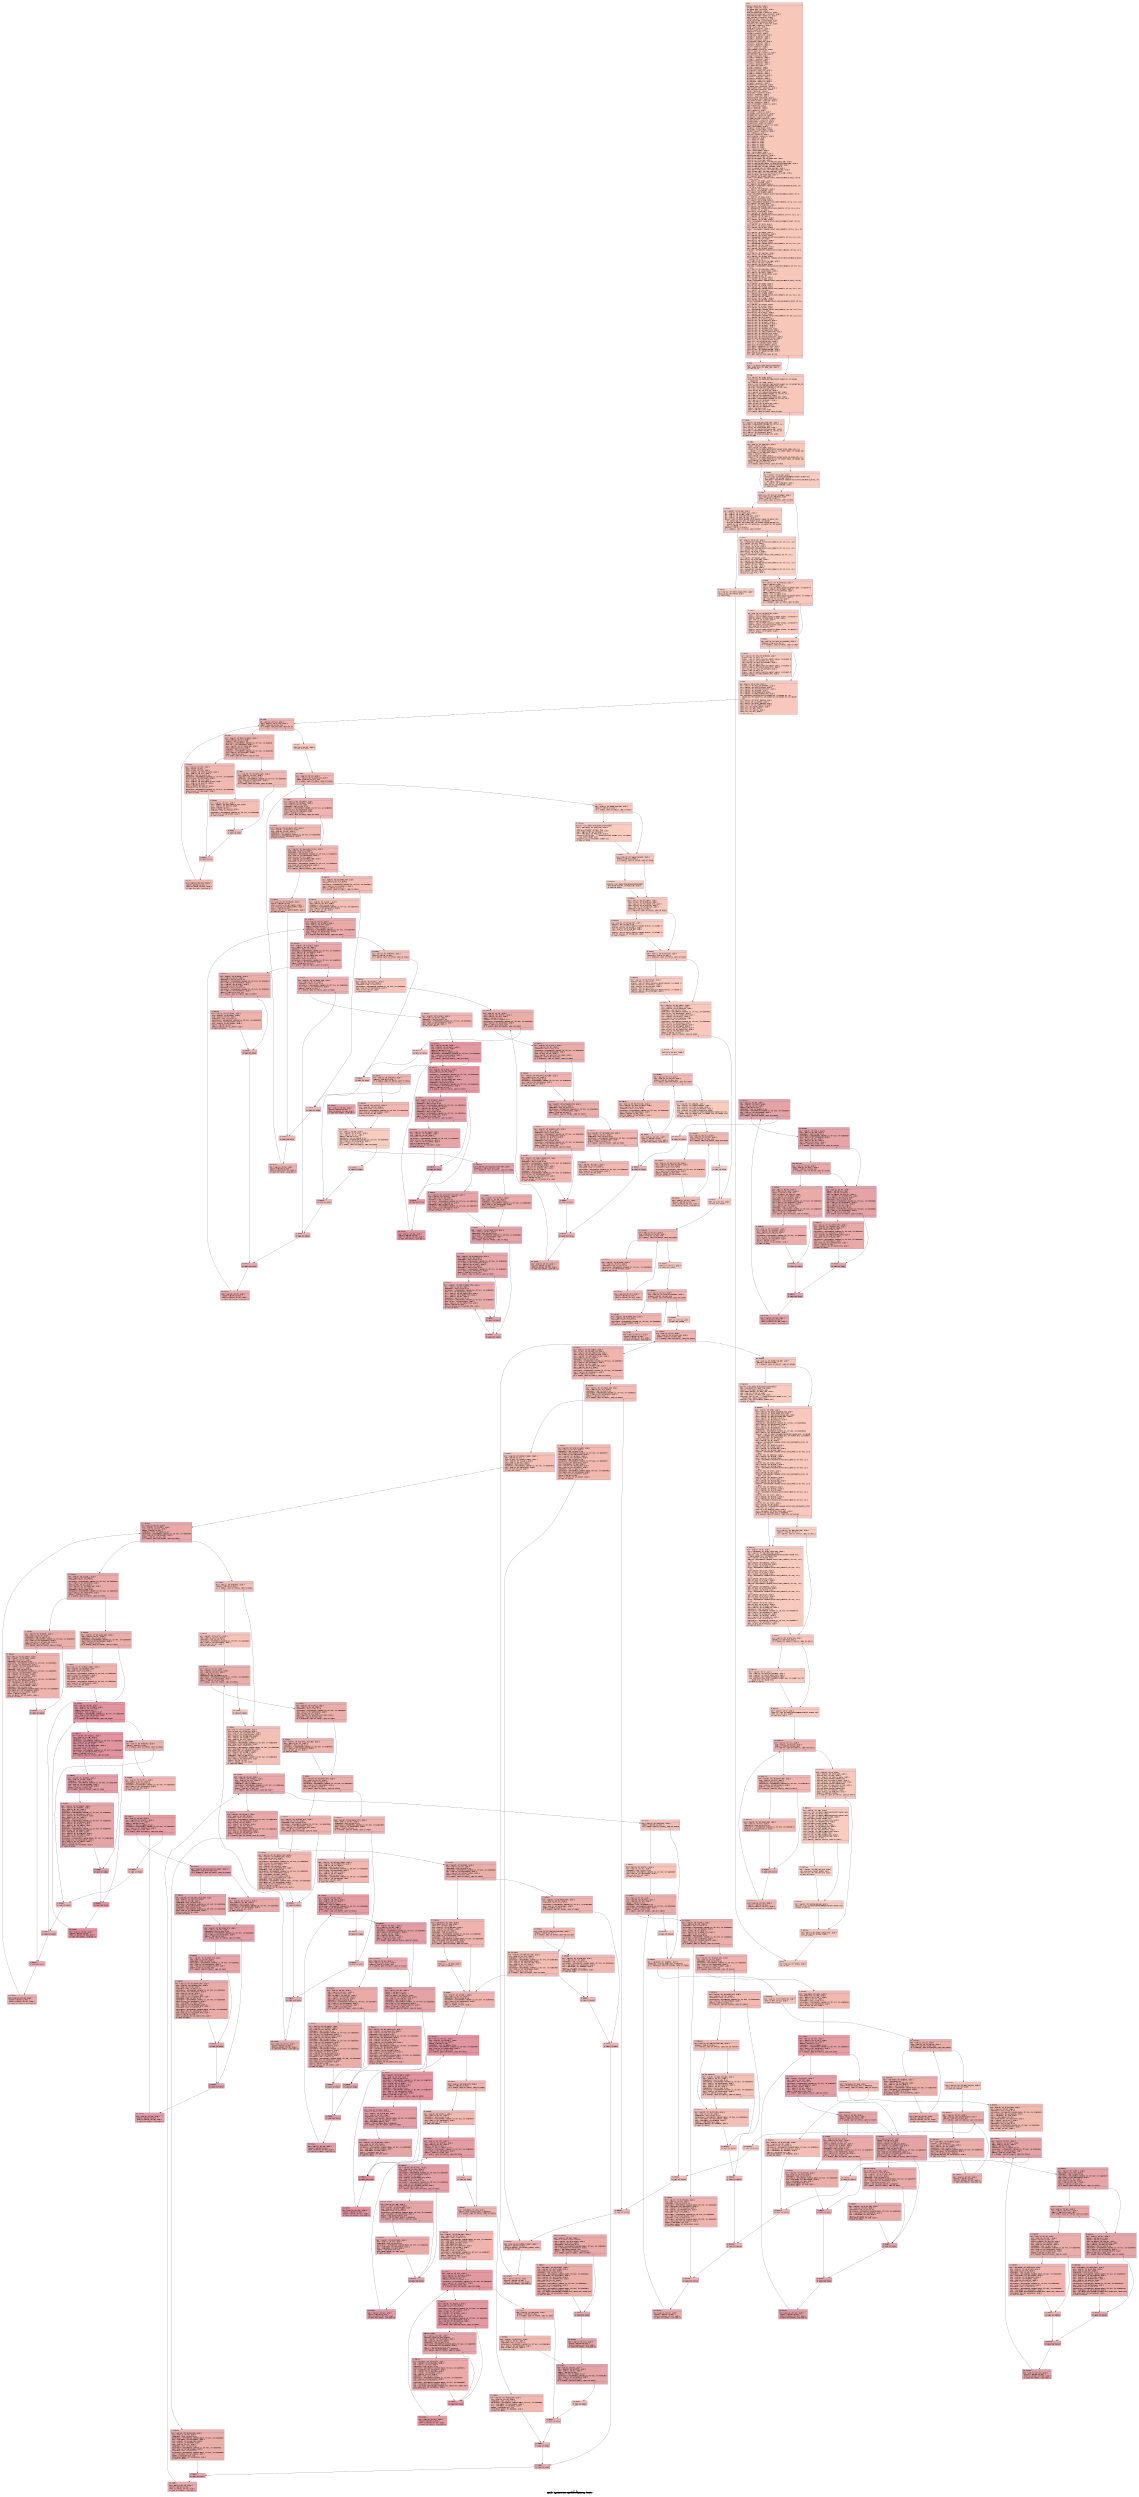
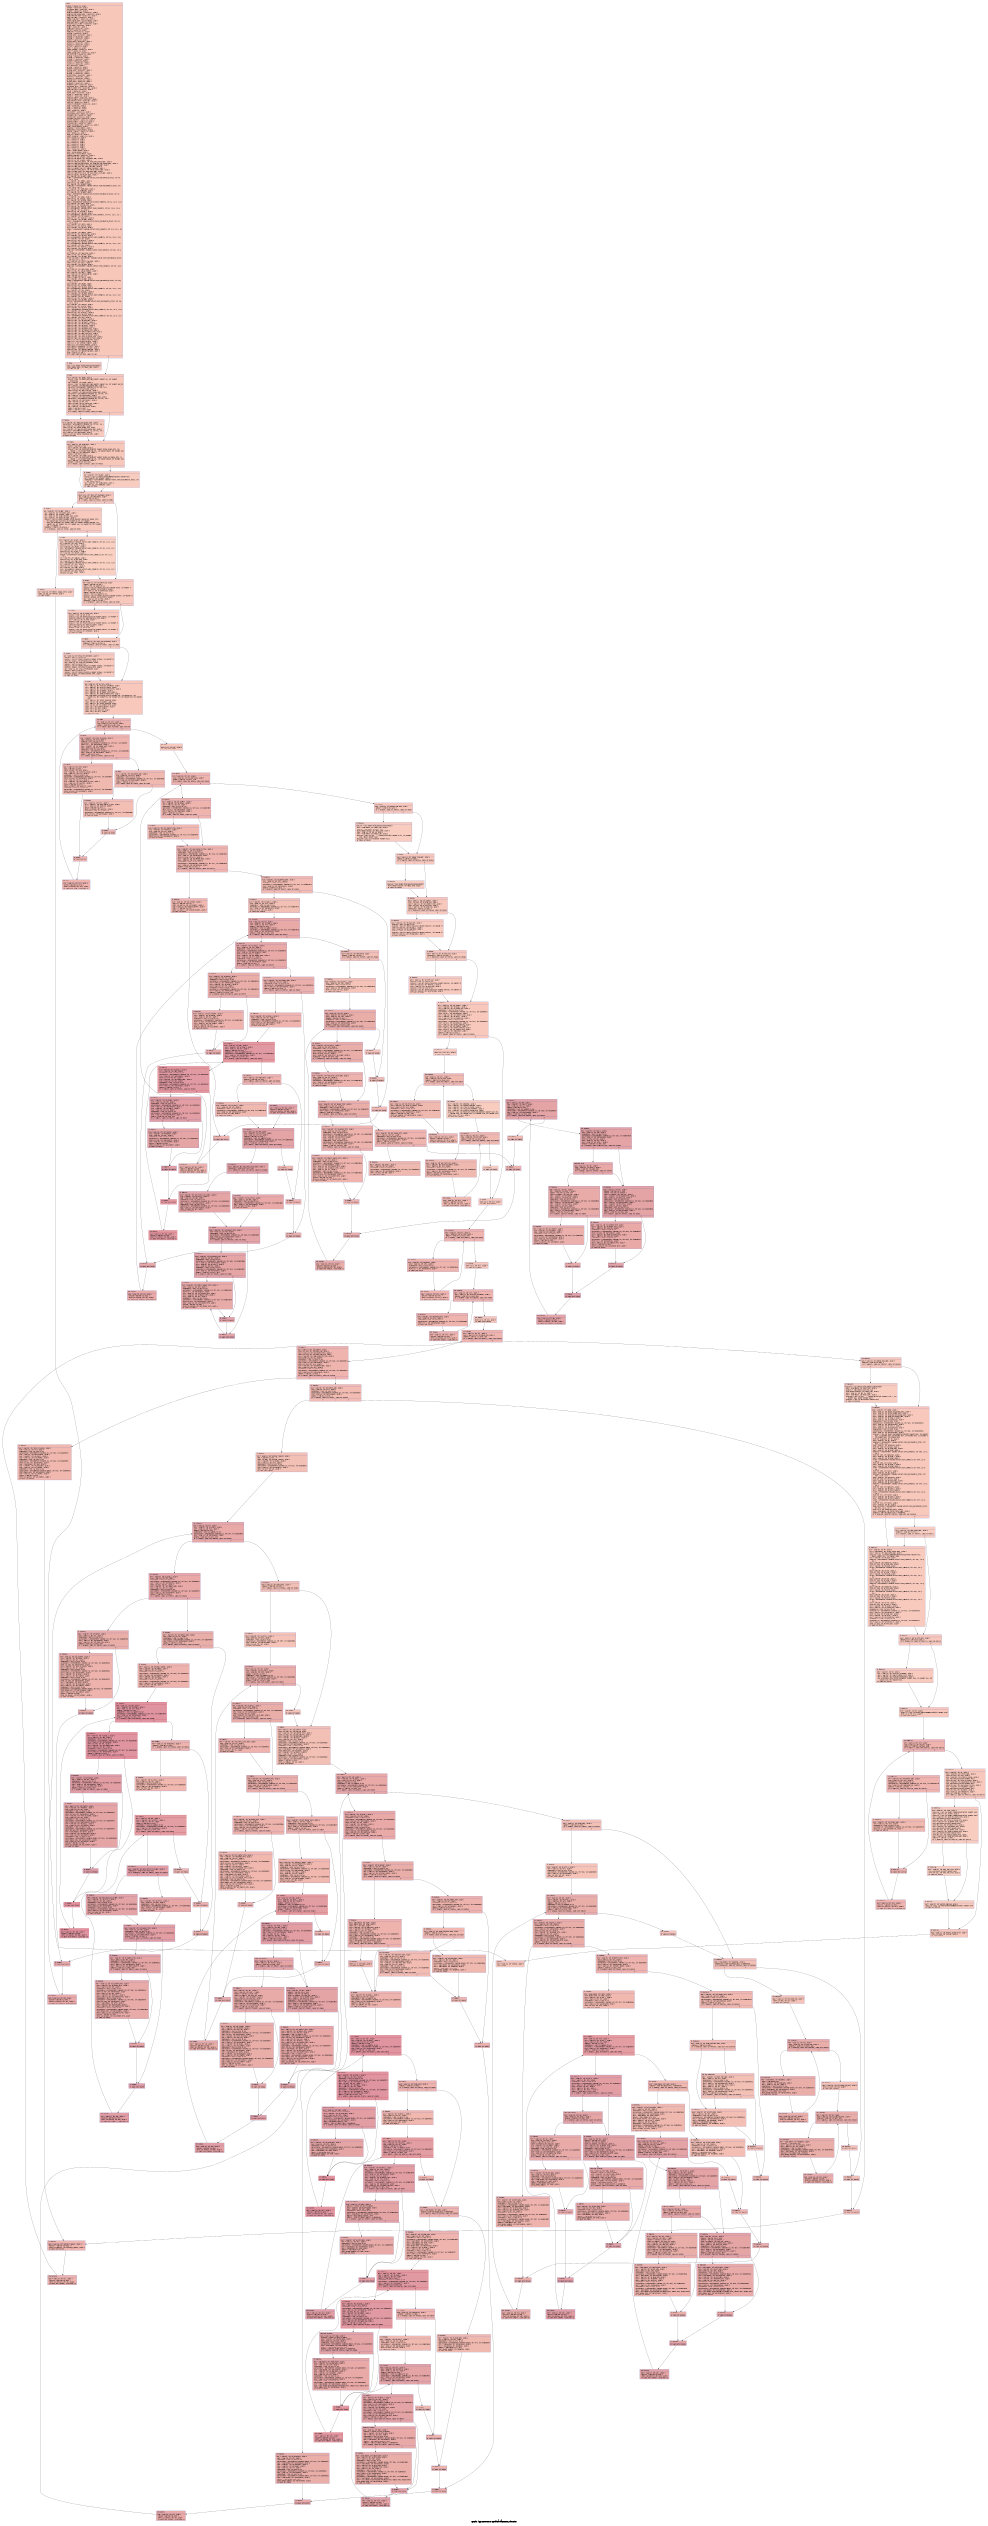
(364, 1138) -> (268, 1138)
none -> (387, 2408)
